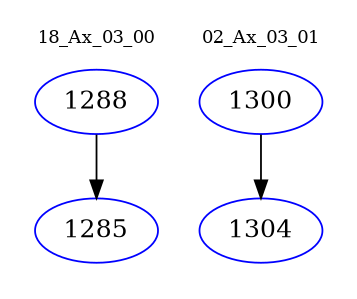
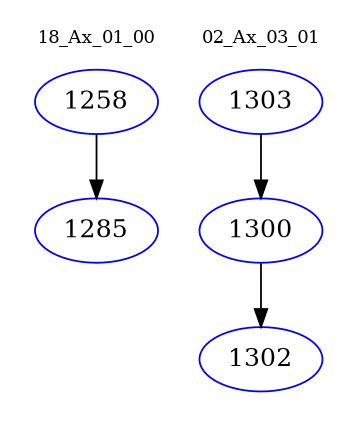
(97, 38) -> (97, 38)
(97, 102) -> (97, 102)
none -> (261, 102)
(261, 231) -> (261, 359)
